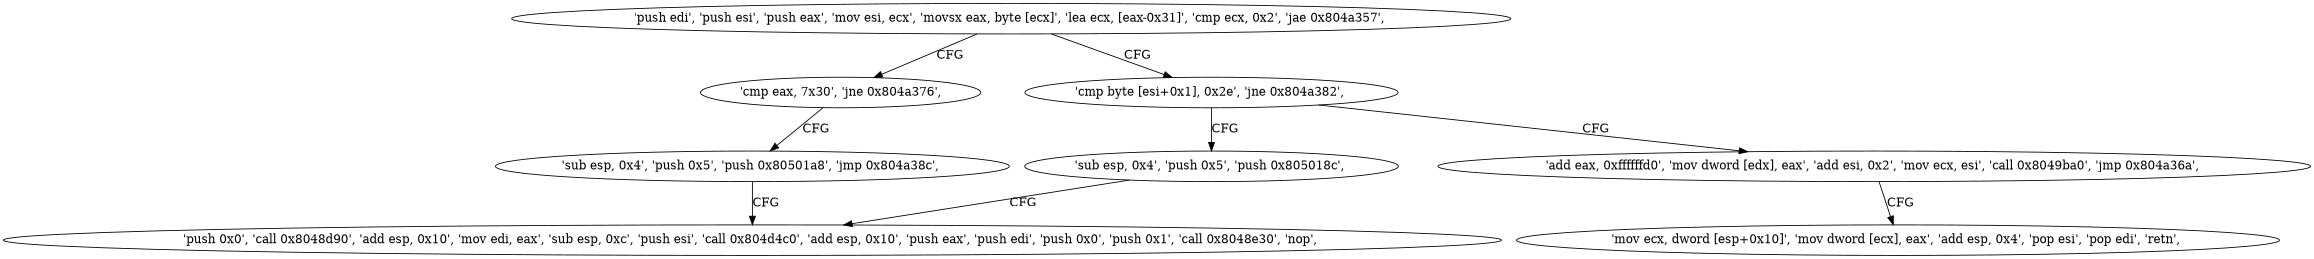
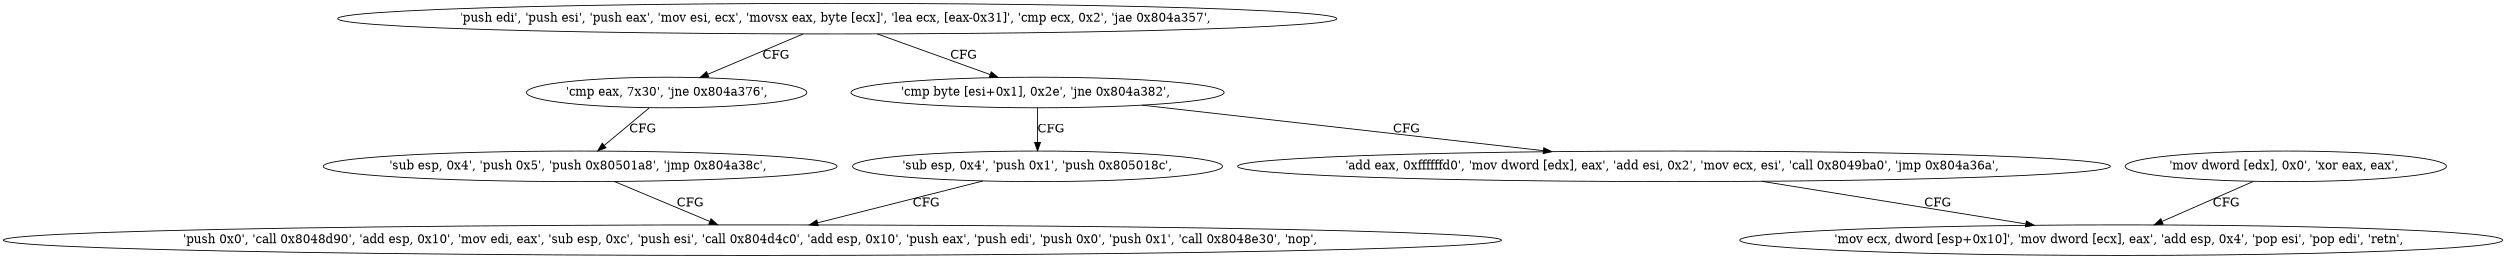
(1211, 166) -> (1038, 166)
none -> (2286, 166)
